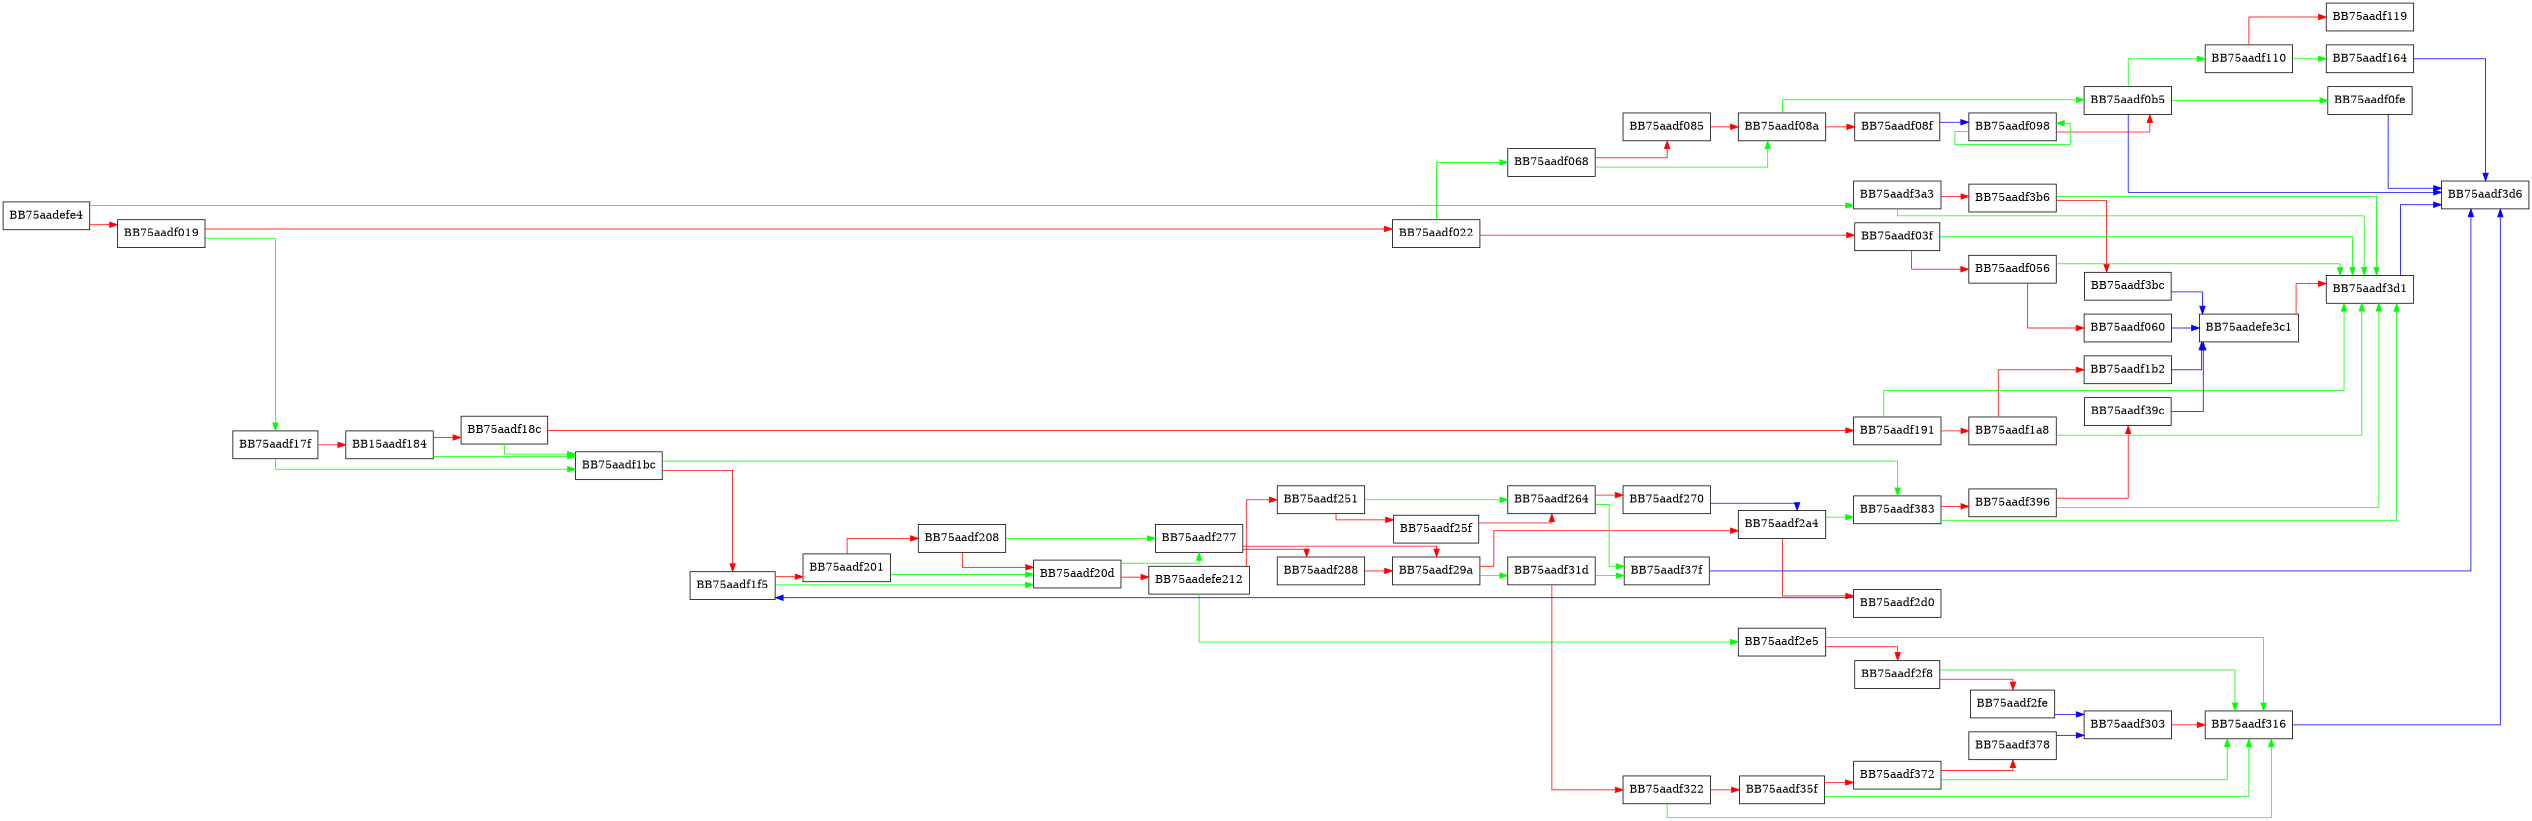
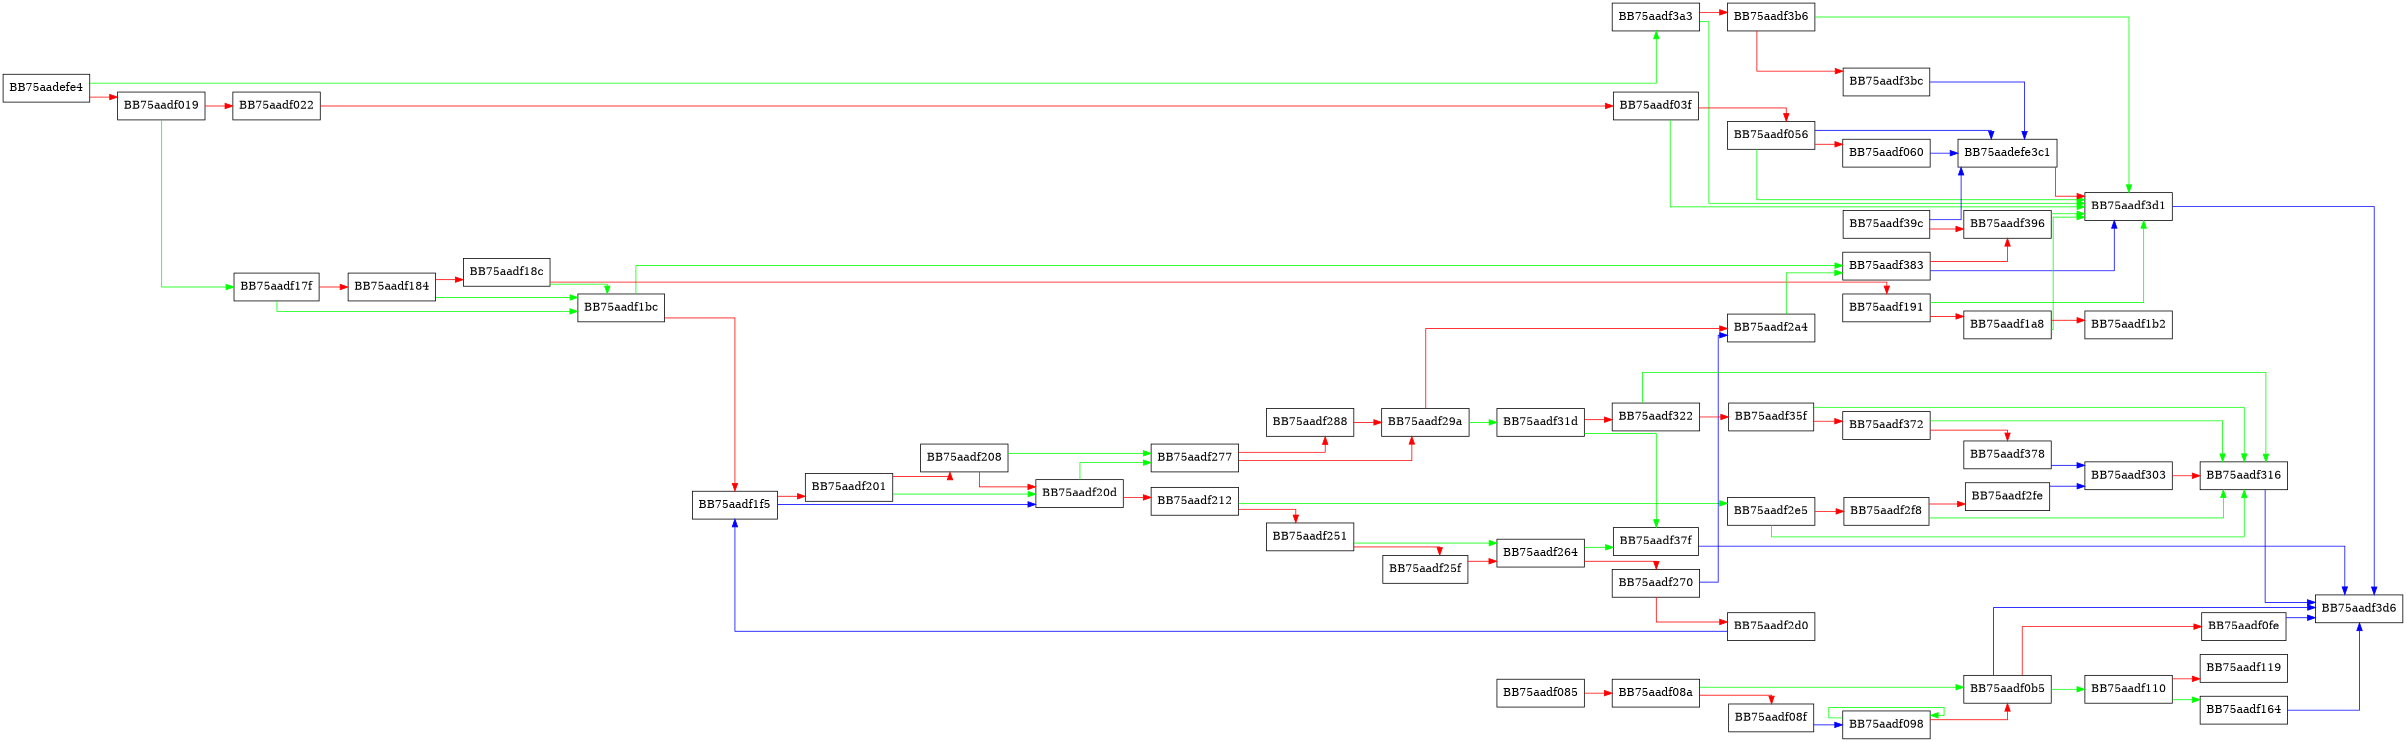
(2246, 101) -> (2084, 627)
(1551, 162) -> none
(2197, 370) -> (1904, 130)
(390, 445) -> (392, 287)
(2125, 498) -> (1943, 229)
(2273, 520) -> (2044, 271)
(1199, 580) -> (1195, 501)
(900, 585) -> (903, 504)
(1782, 593) -> (1676, 622)
